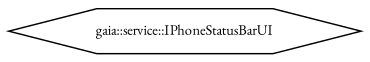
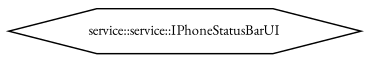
(185, 31) -> (185, 31)
